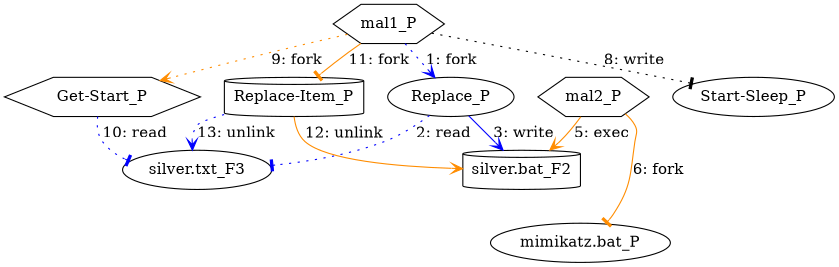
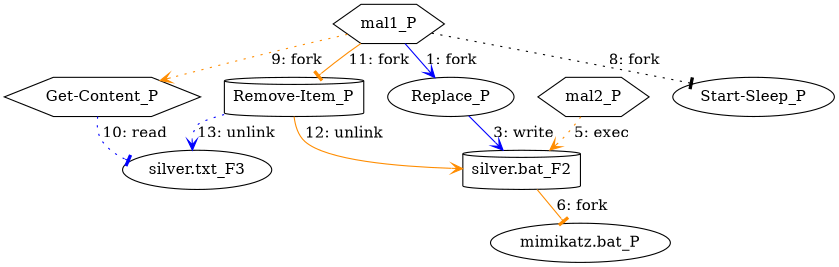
(416, 57) -> (416, 57)
(634, 60) -> (634, 60)
(102, 97) -> (102, 97)
(294, 97) -> (294, 97)
(570, 130) -> (570, 130)
(356, 151) -> none
(631, 167) -> (549, 204)
